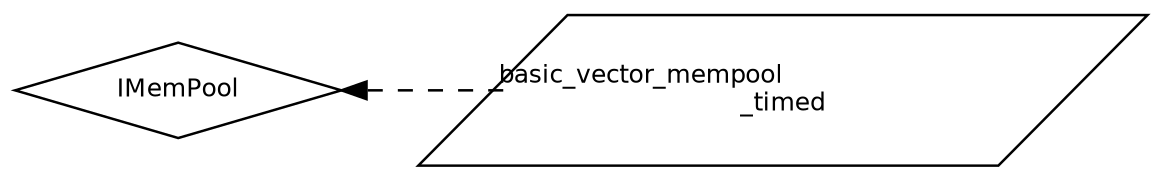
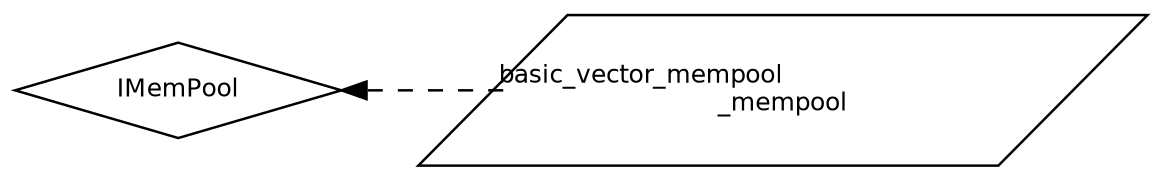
(783, 90) -> (783, 90)
